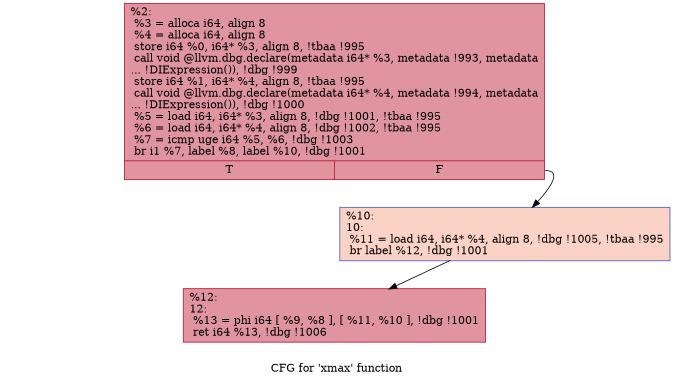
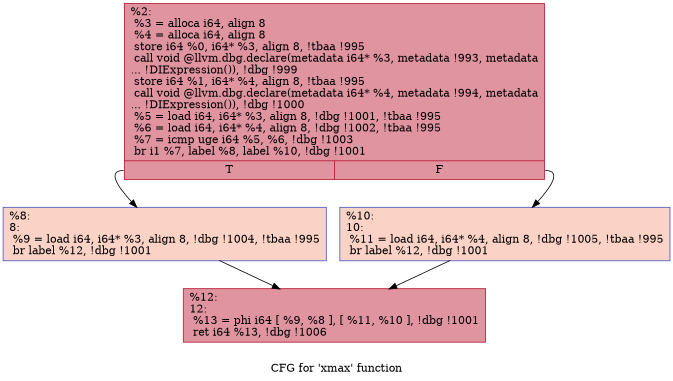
none -> (165, 234)
